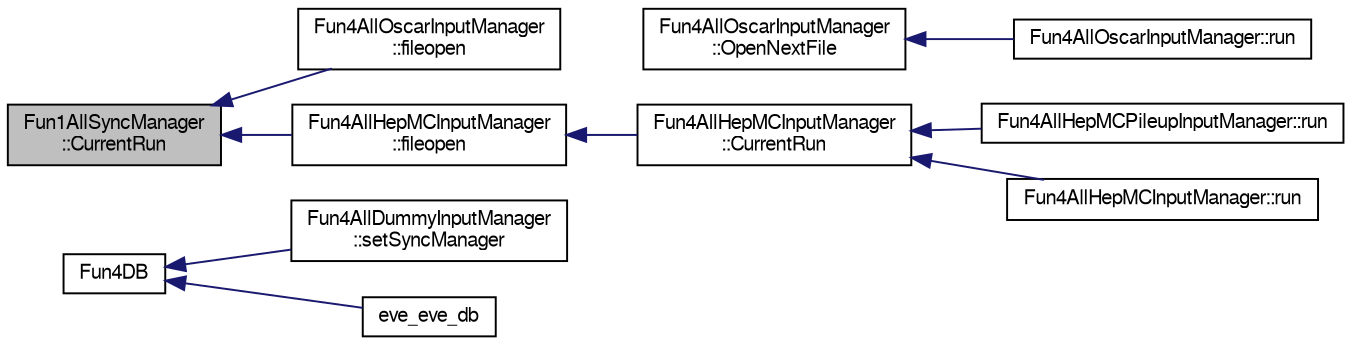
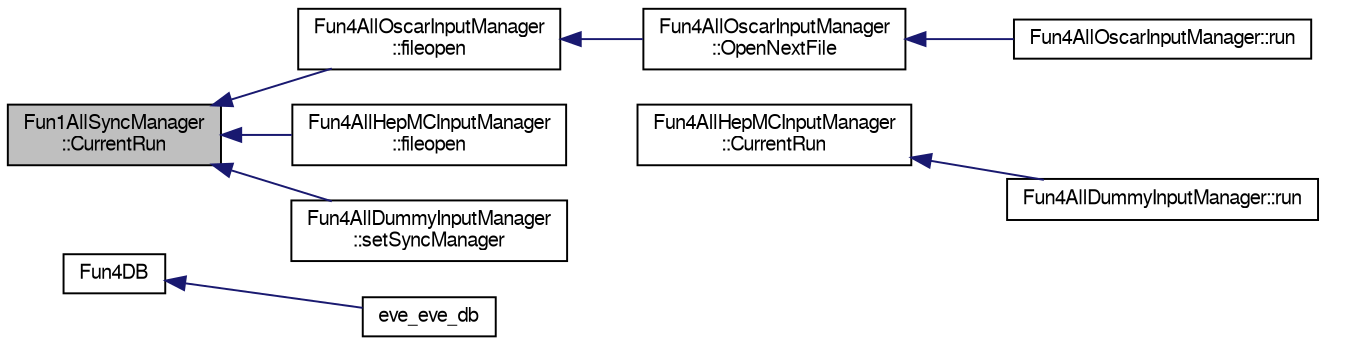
none -> (612, 39)
(1163, 123) -> none
(612, 135) -> none
(1163, 199) -> (1163, 199)
(238, 257) -> (282, 186)
